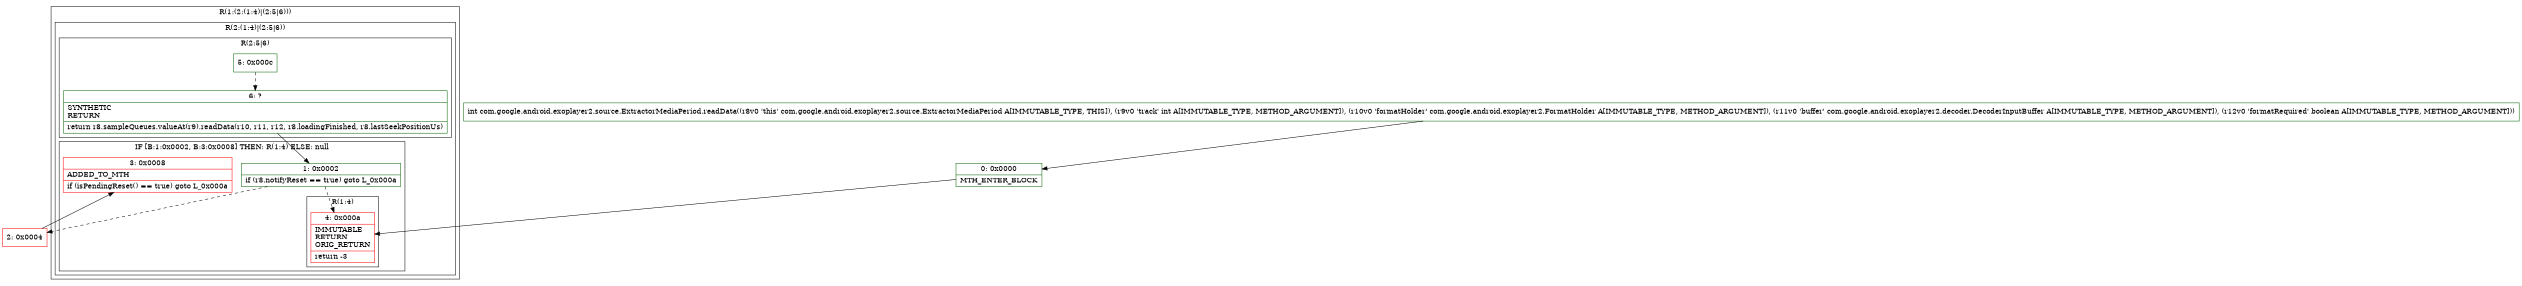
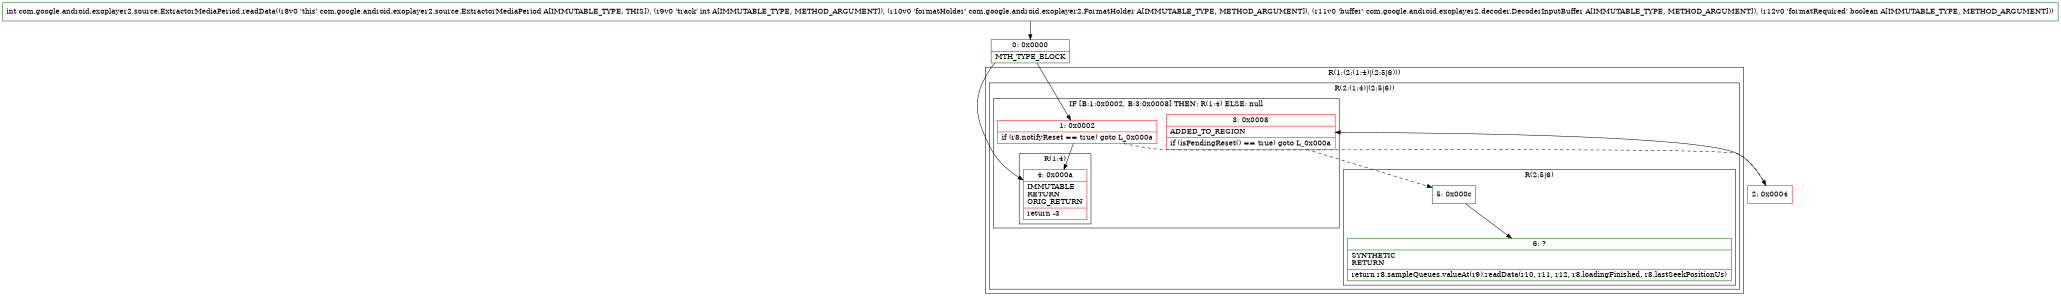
(255, 79) -> (1486, 219)
(291, 146) -> (1053, 89)
none -> (1361, 166)
(99, 175) -> (1208, 132)
(321, 175) -> (1077, 132)
(999, 180) -> (1030, 57)
(330, 200) -> (1069, 157)
